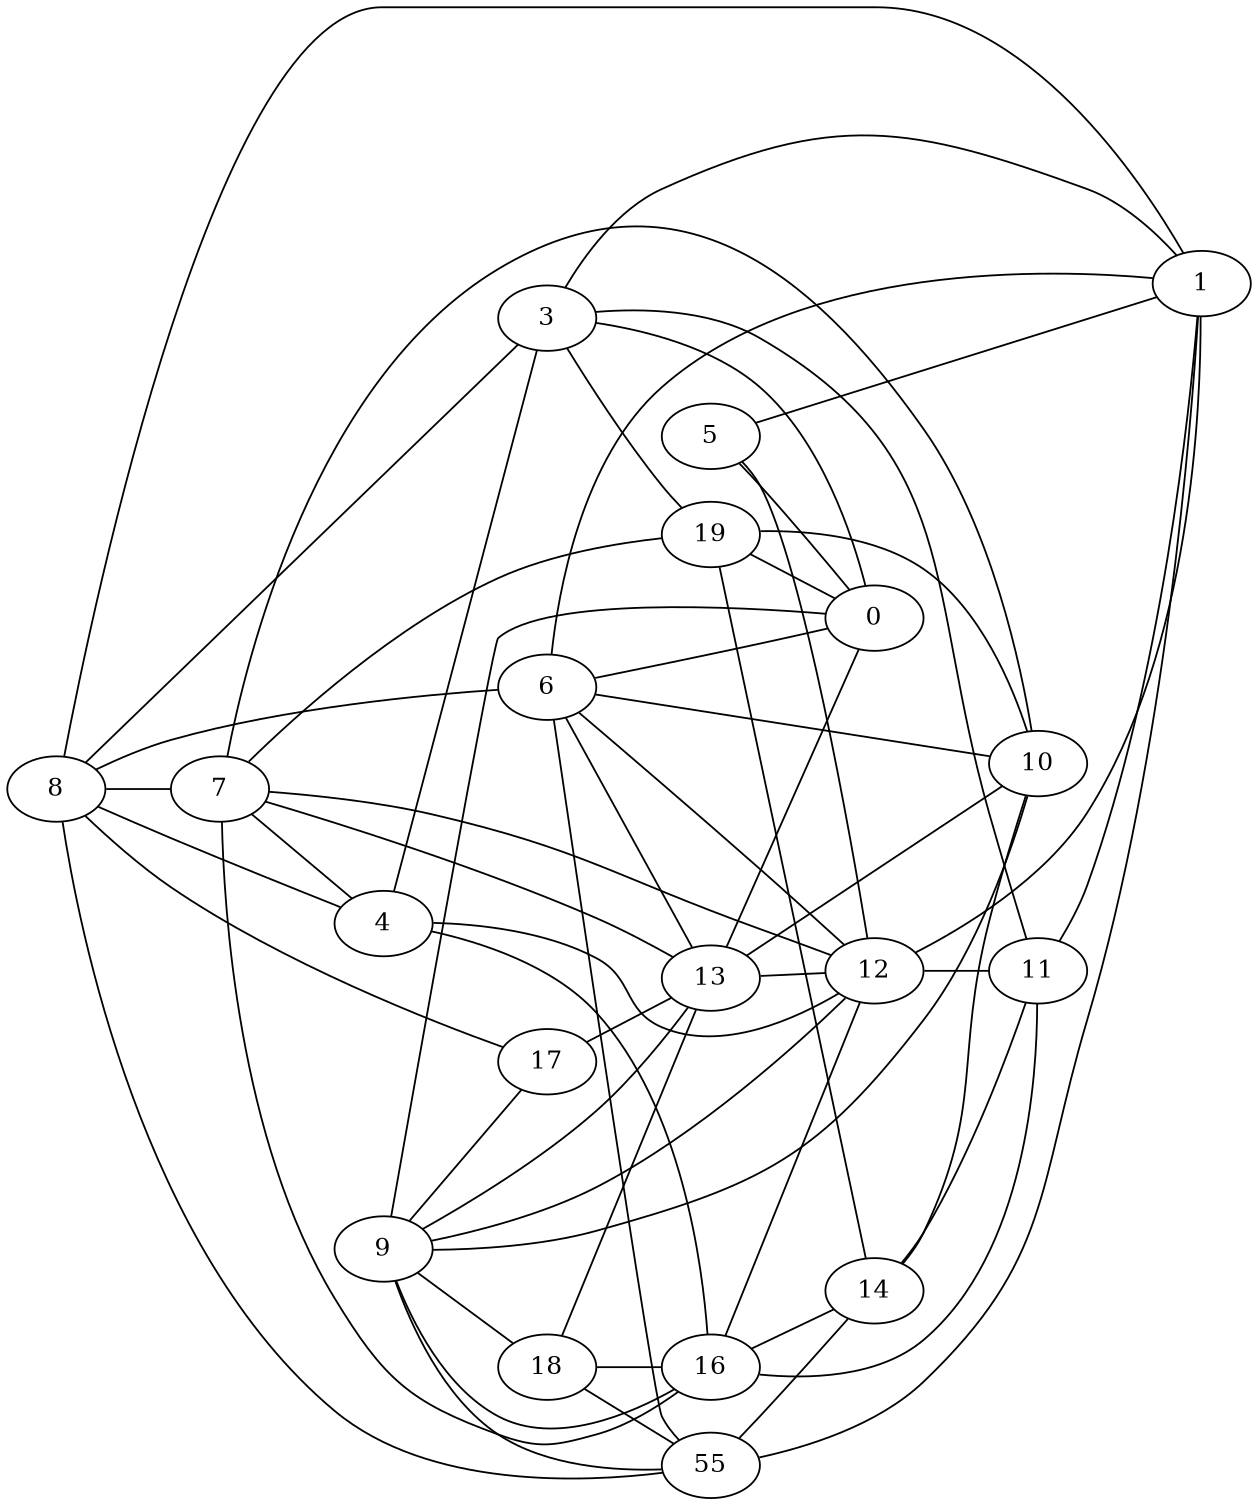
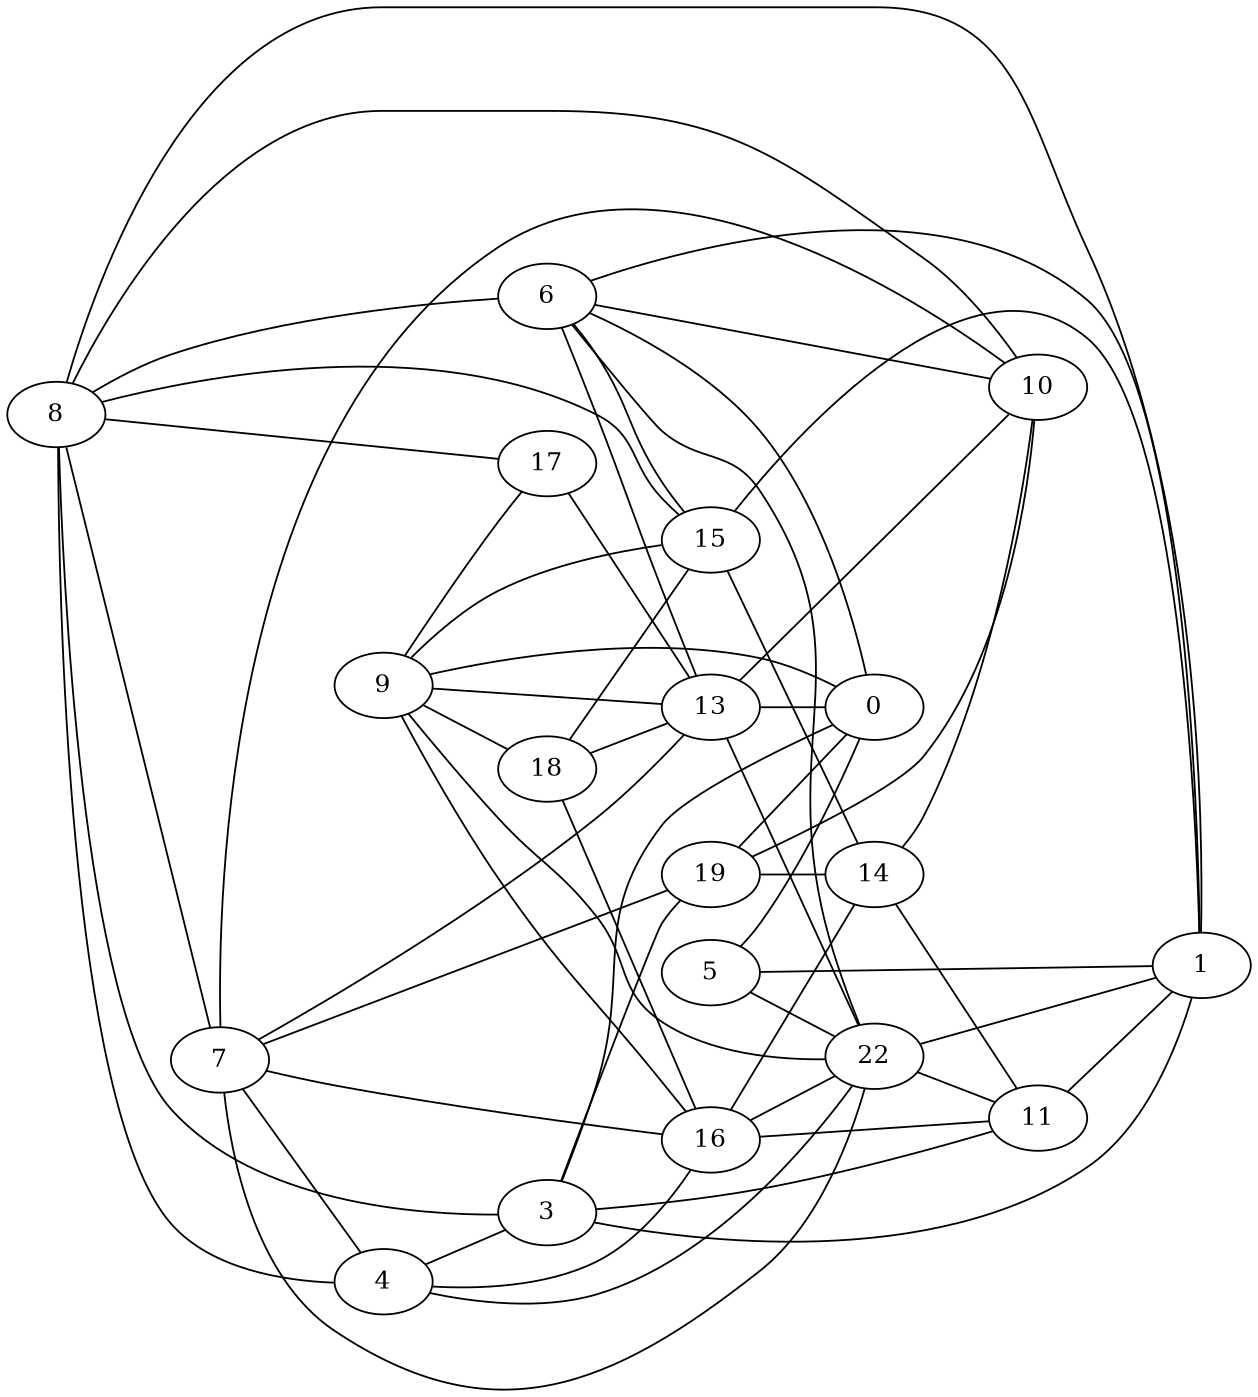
(874, 971) -> (874, 1056)
(783, 1159) -> (524, 111)
(711, 1465) -> (711, 540)
